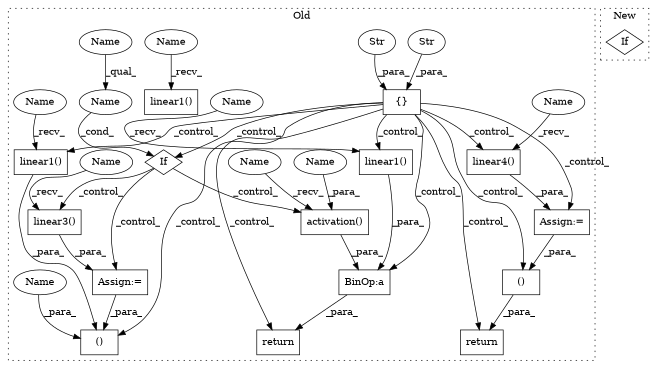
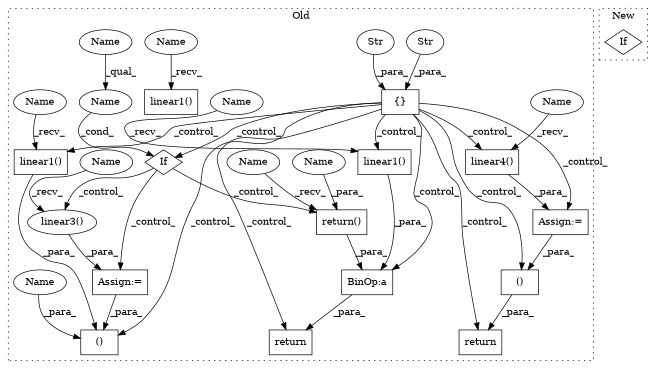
(55, 222) -> (62, 222)
(335, 222) -> (342, 222)
